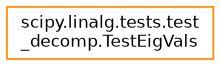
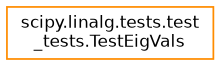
(110, 33) -> (110, 33)
